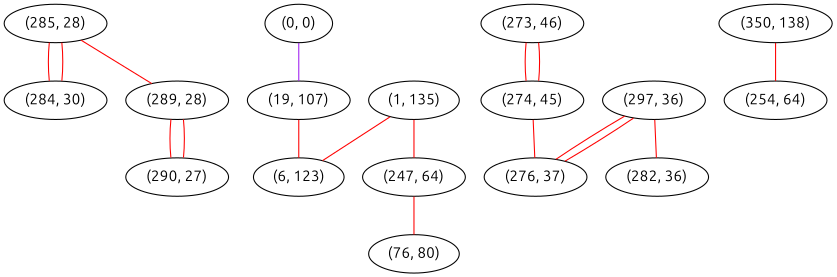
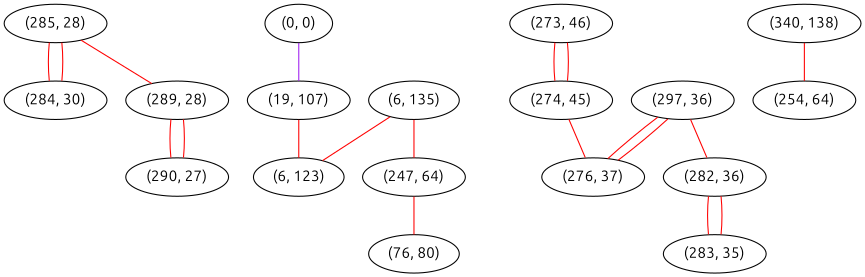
(776, 23) -> (804, 23)
(414, 100) -> (414, 100)
none -> (715, 254)
